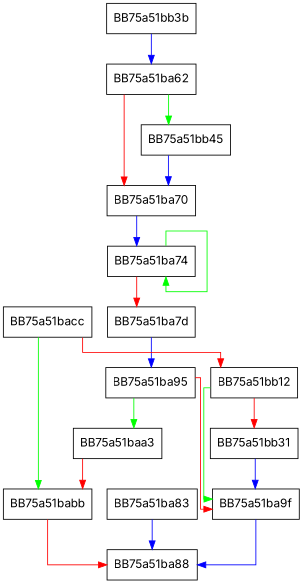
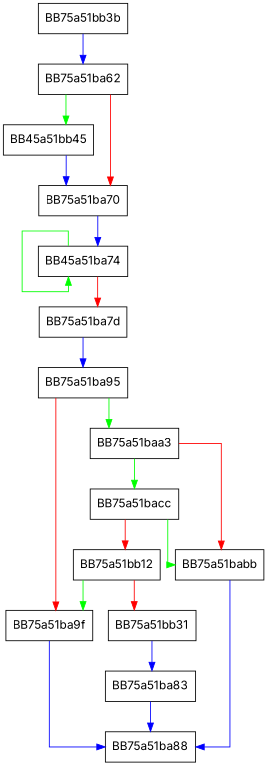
(186, 140) -> (48, 140)
(151, 261) -> (83, 261)
none -> (134, 469)
(255, 469) -> (152, 652)
(50, 565) -> (230, 676)
